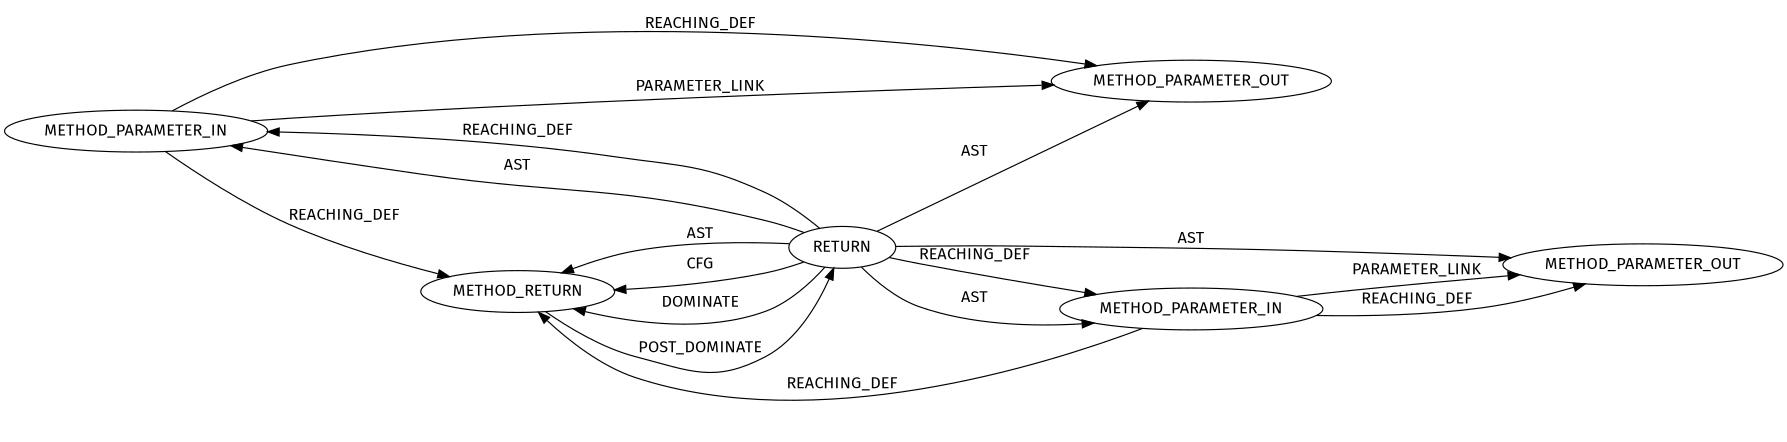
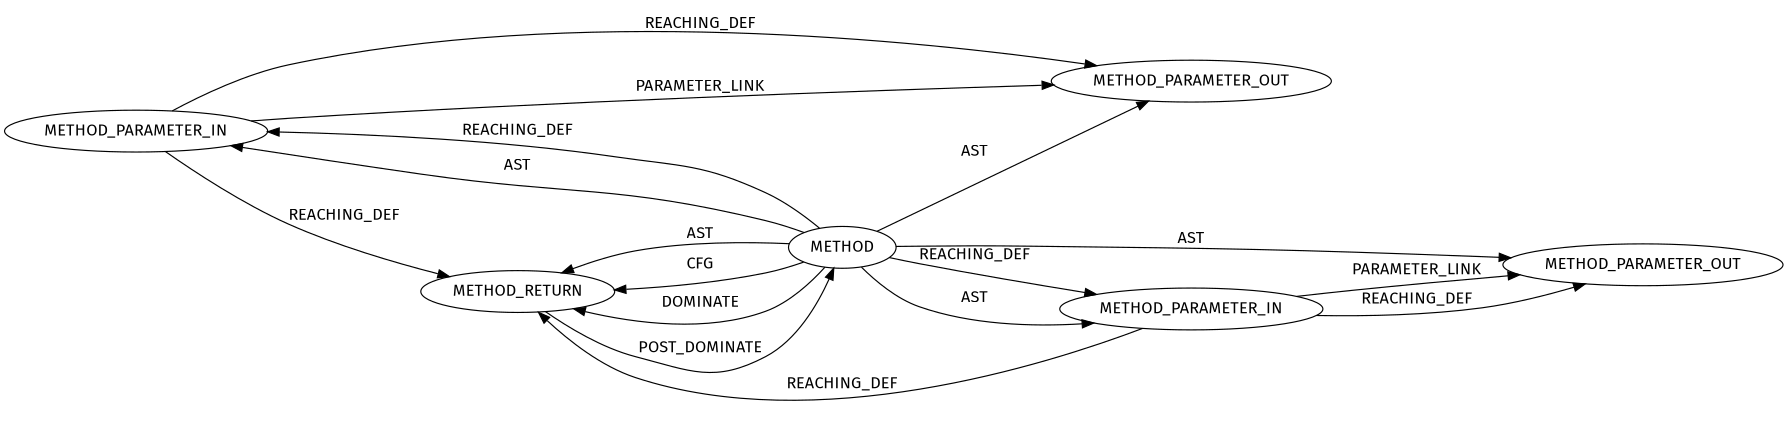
(842, 247) -> (842, 247)
